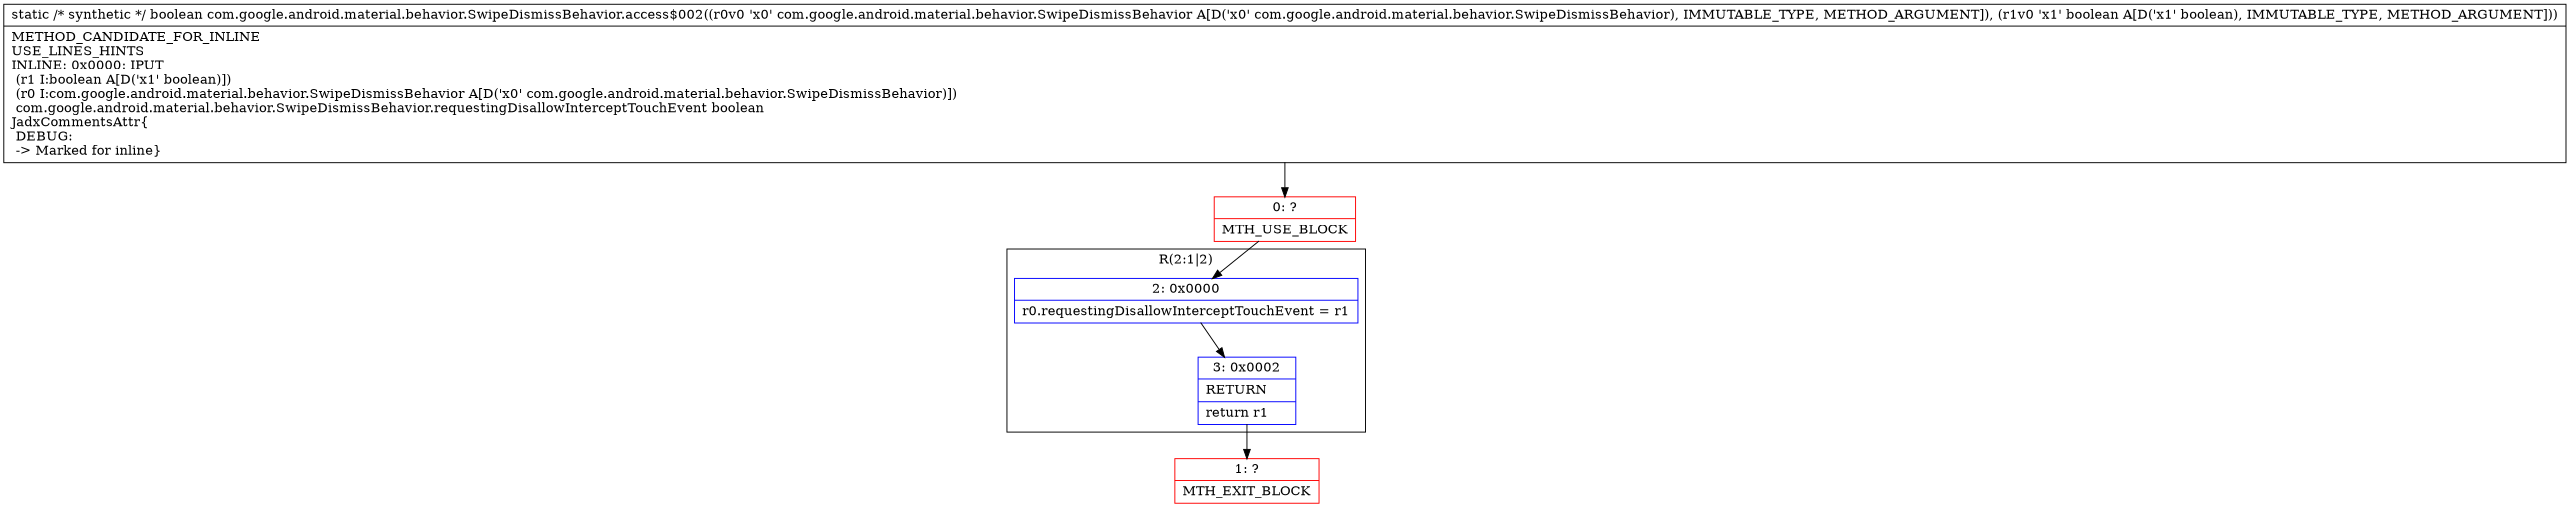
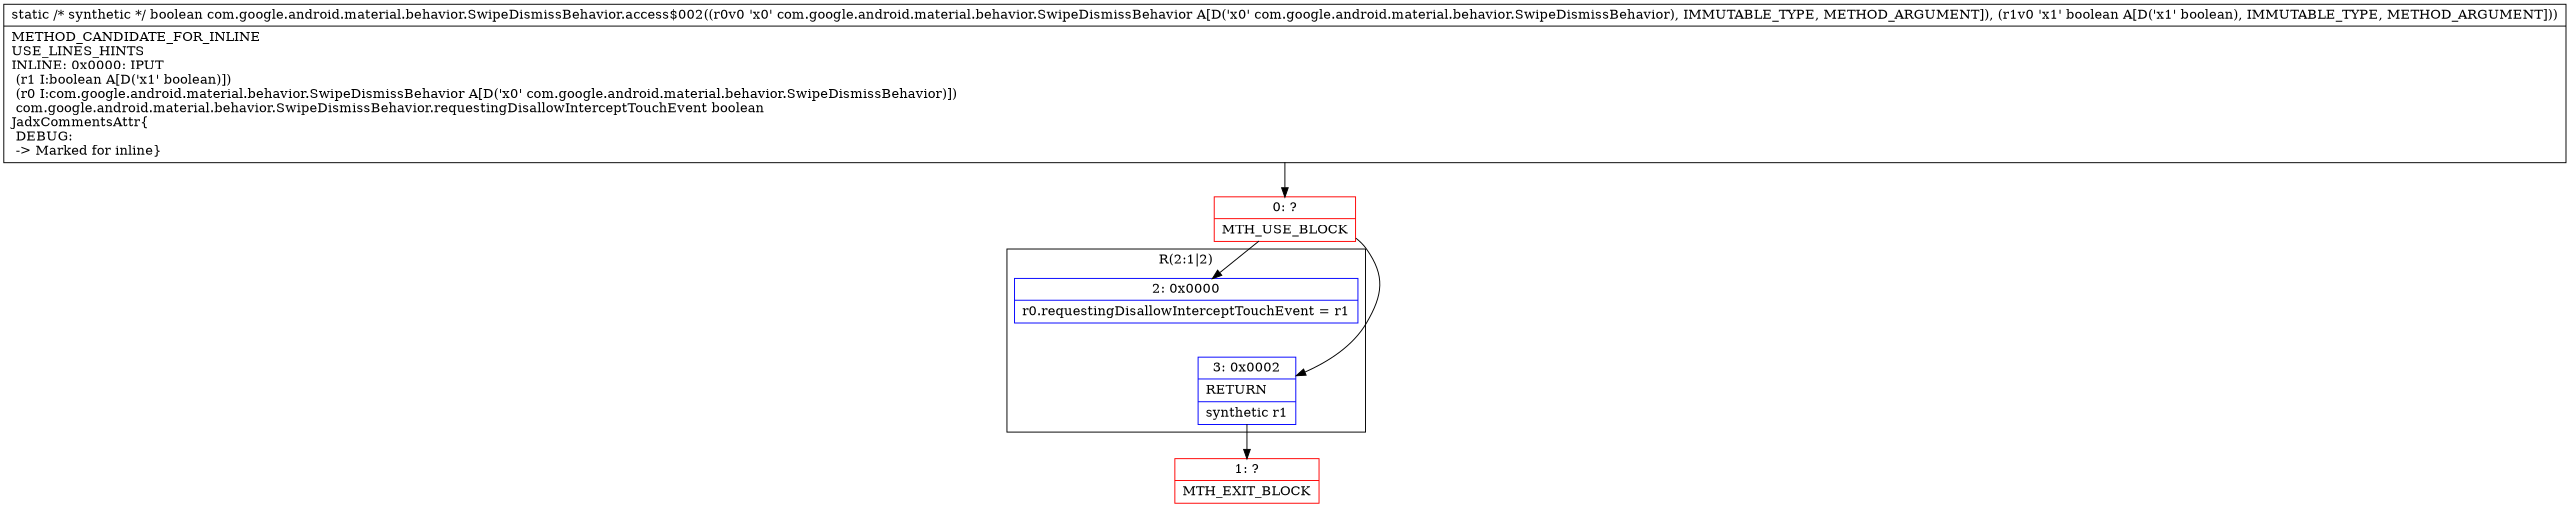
(1210, 336) -> (1372, 313)
(1237, 413) -> (1247, 413)
